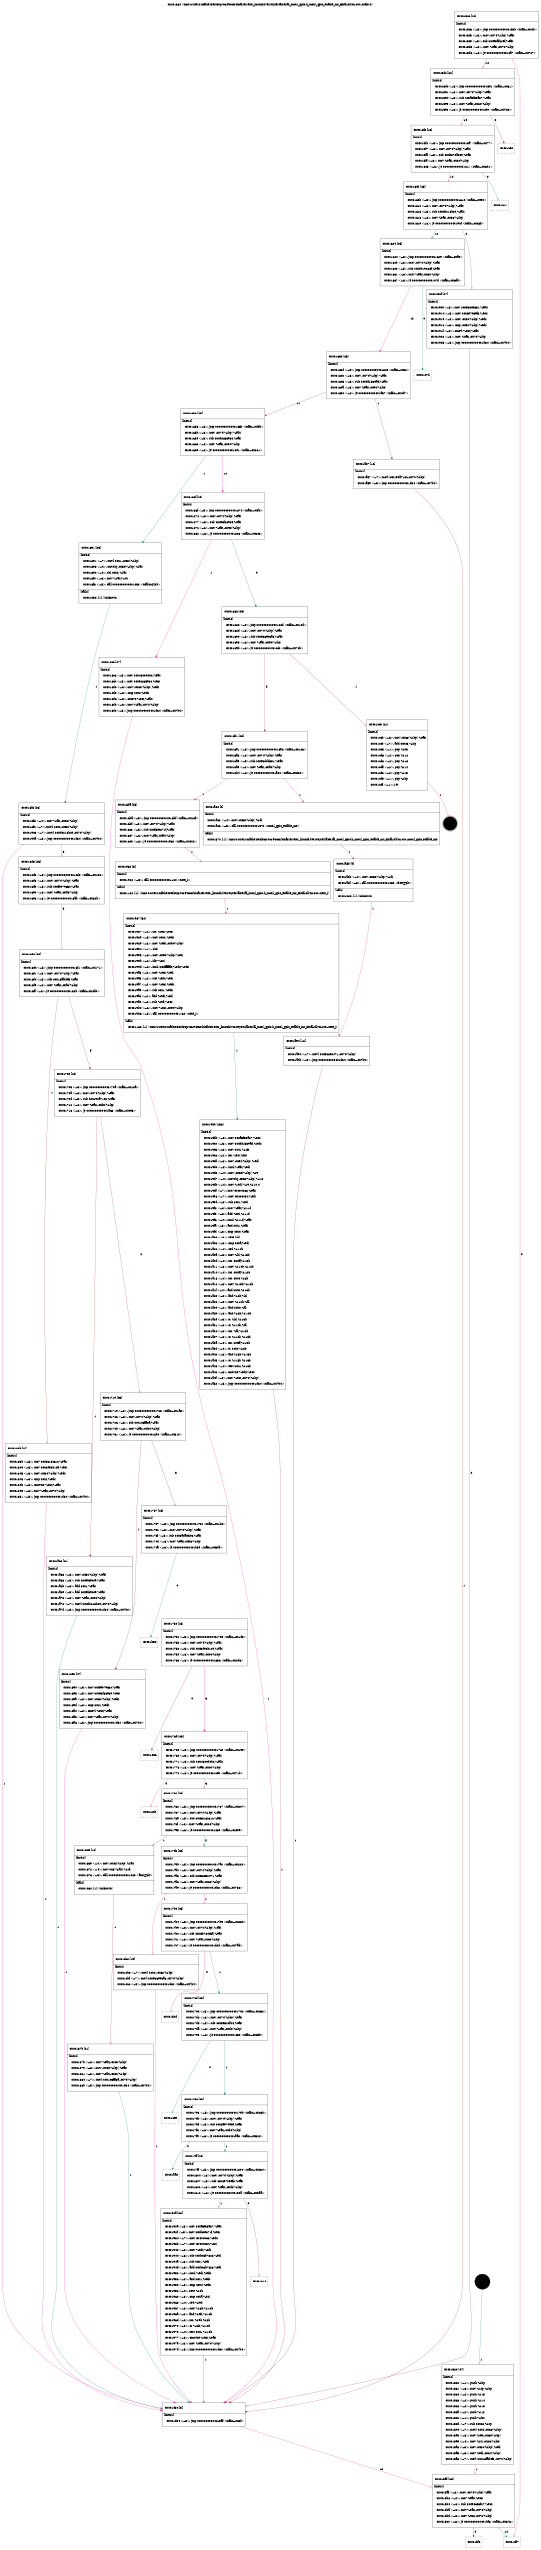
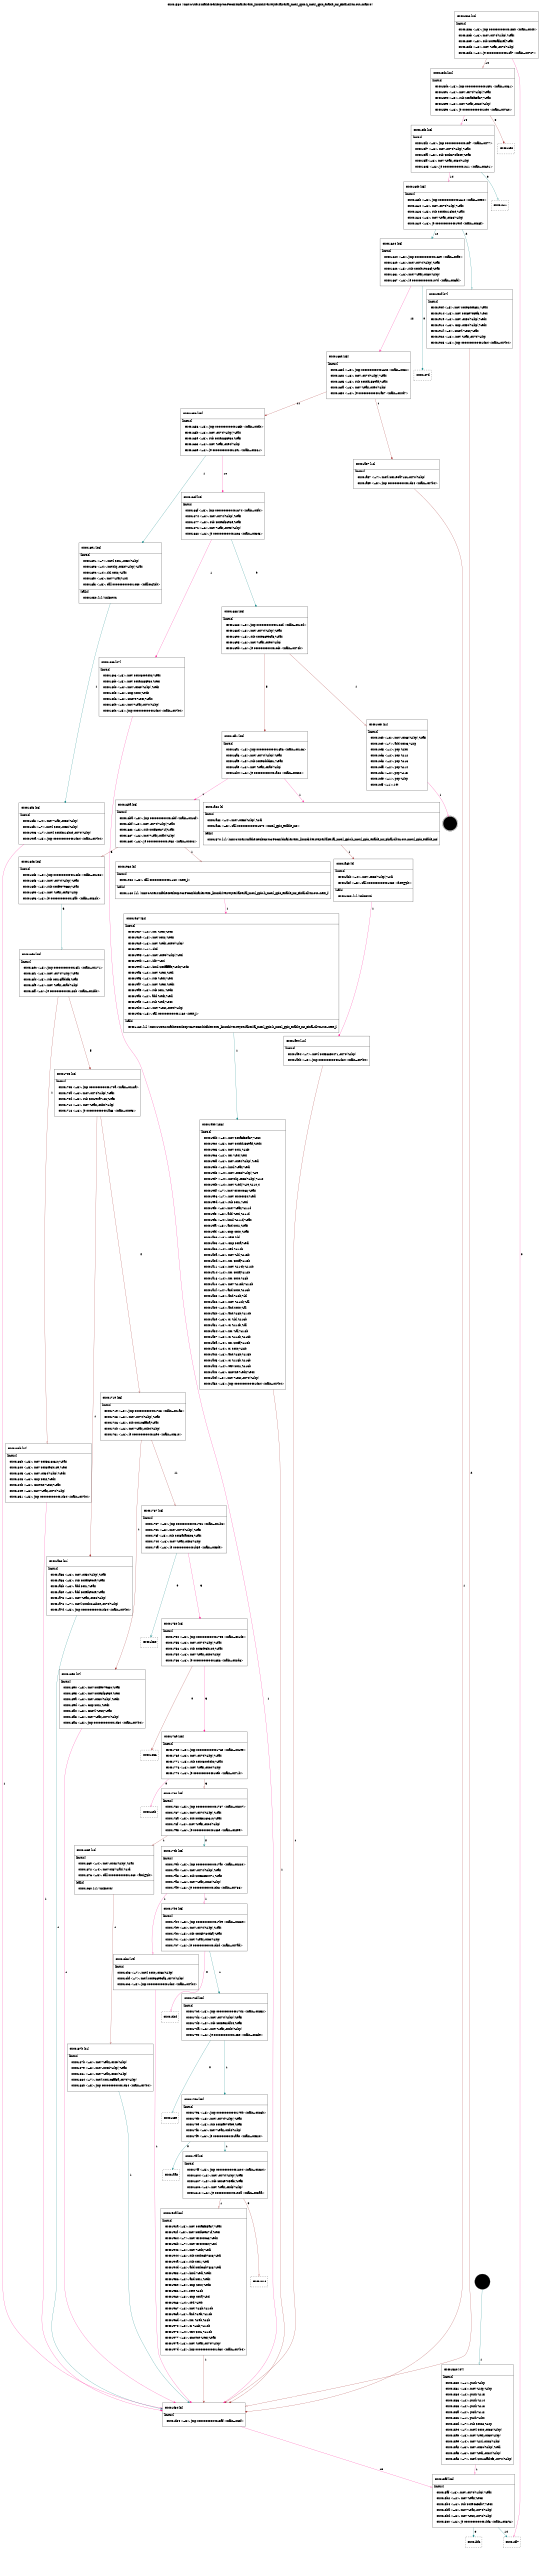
(62, 850) -> (111, 851)
(175, 1473) -> (175, 1473)
none -> (194, 1585)
